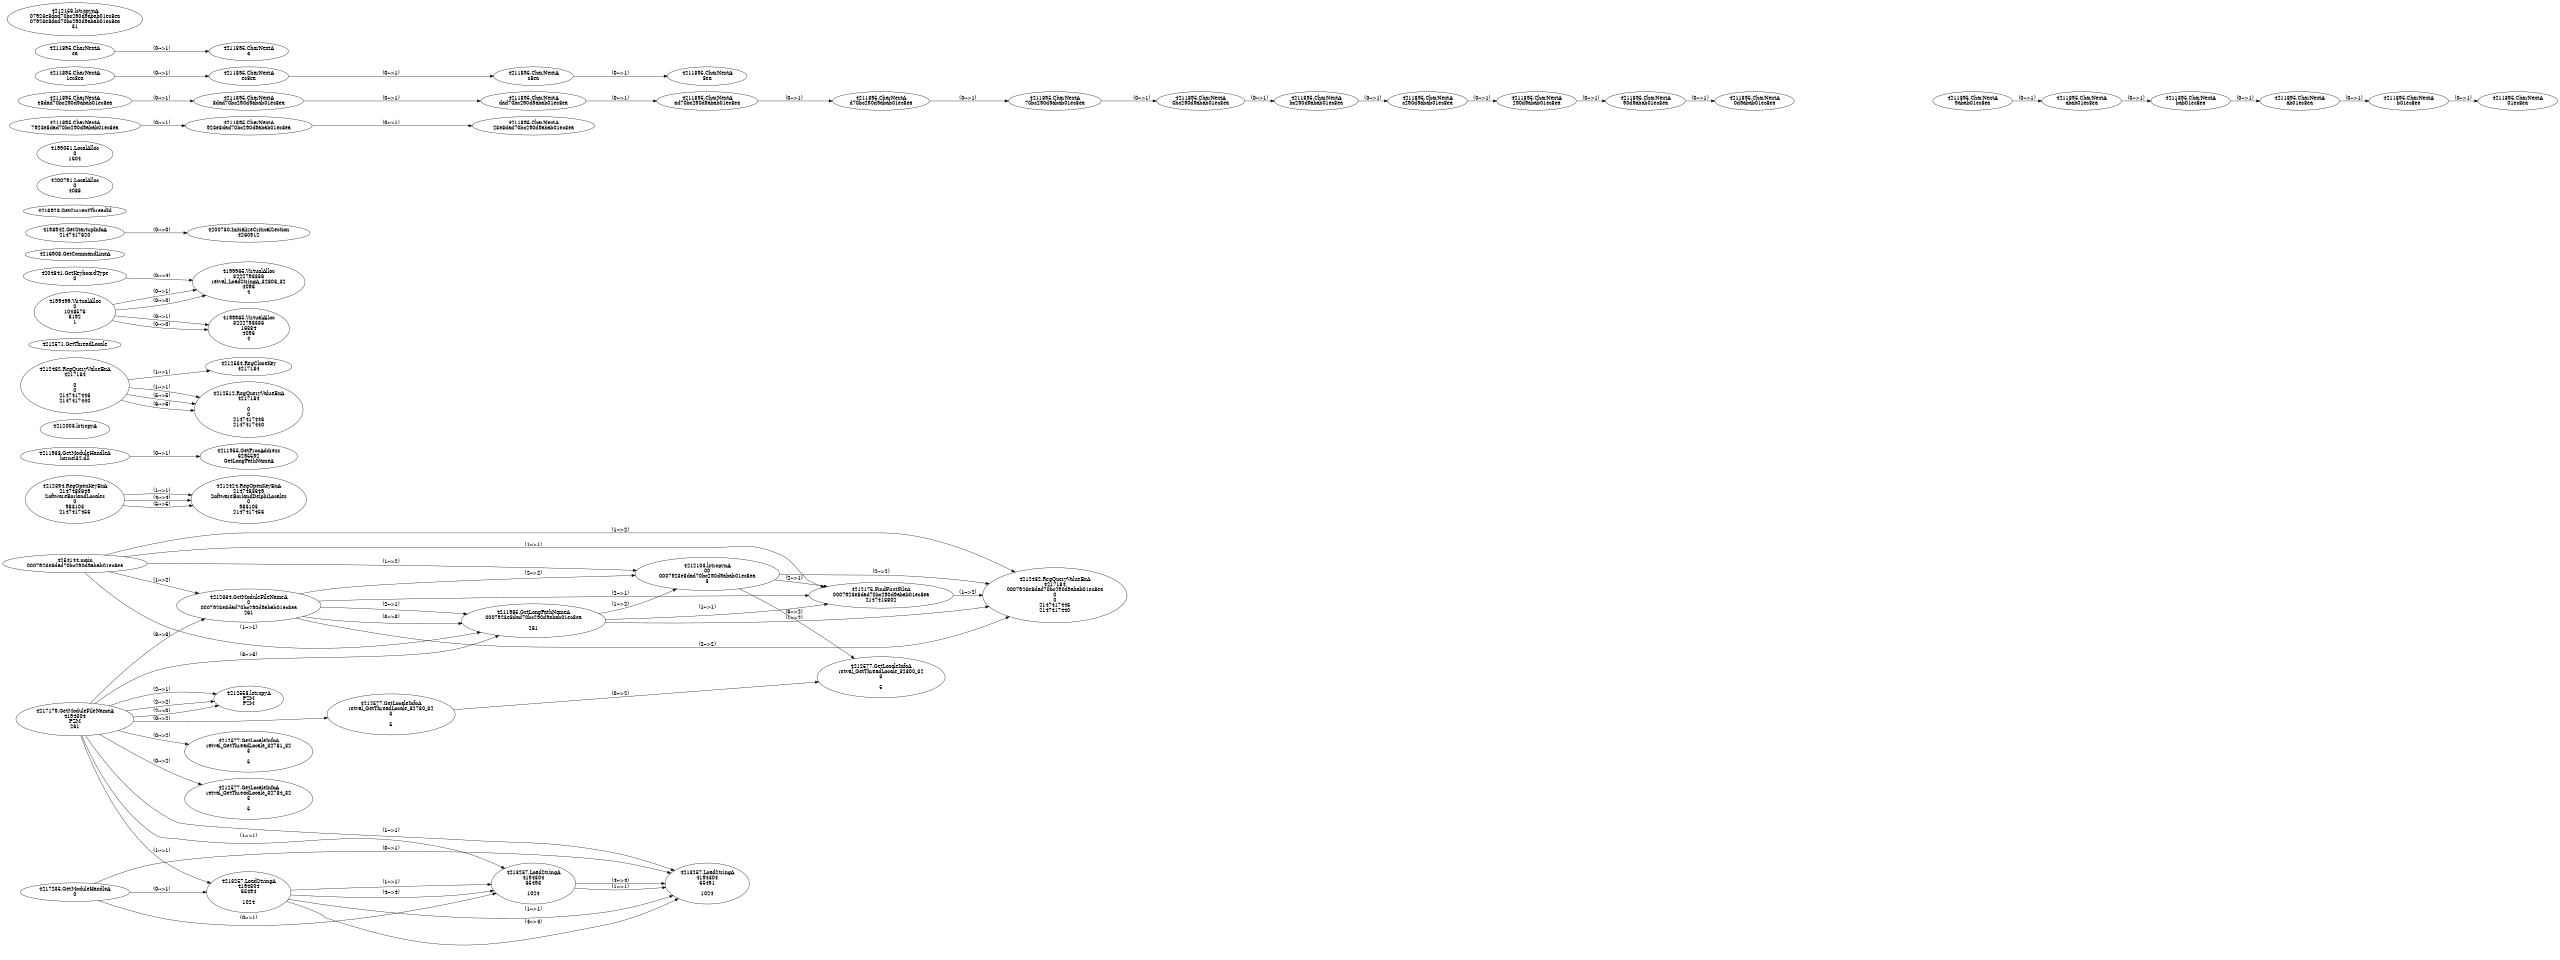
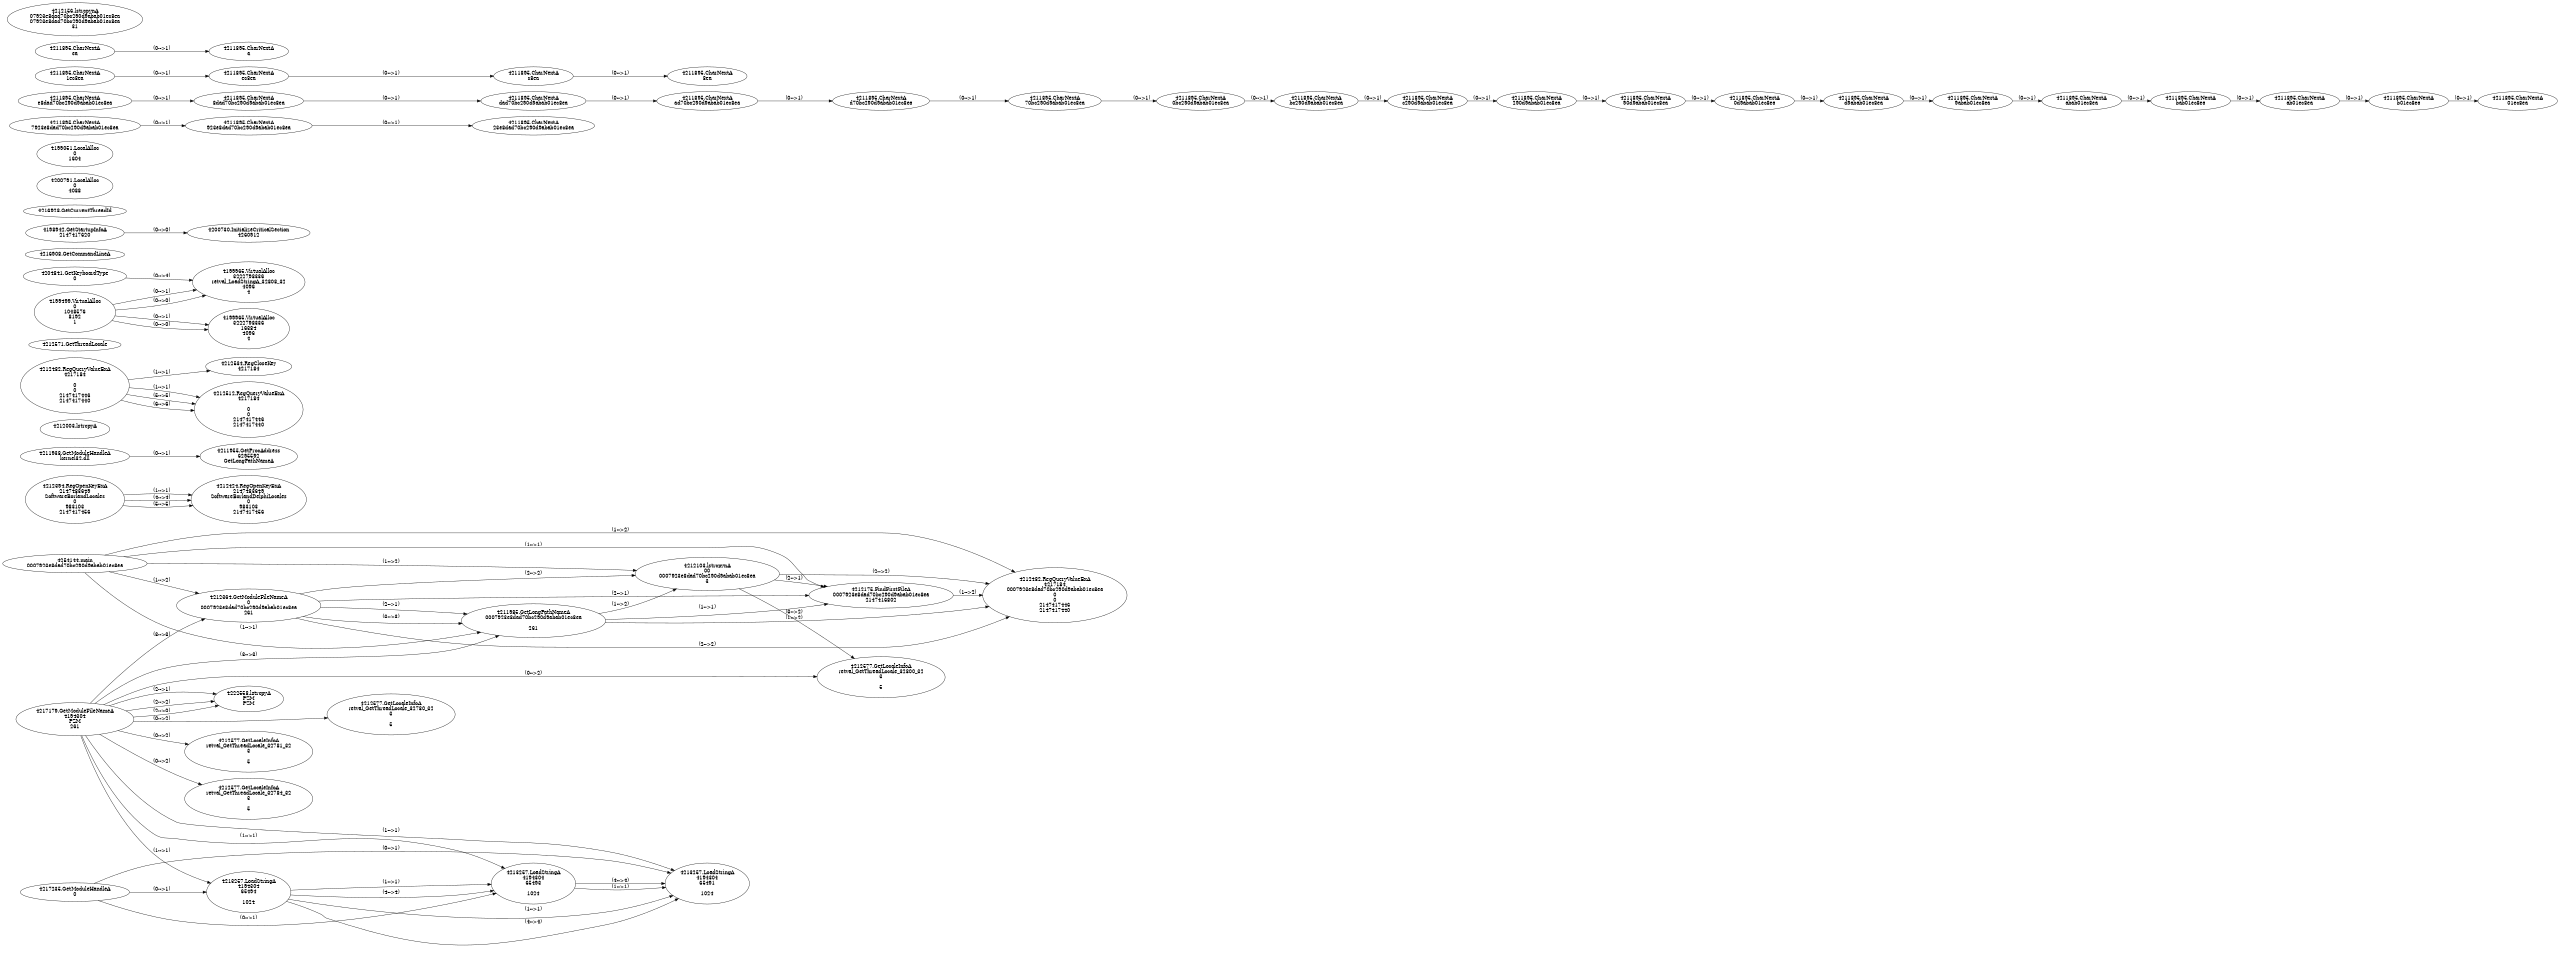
none -> (1864, 101)
(634, 696) -> (456, 676)
(249, 699) -> (249, 699)
